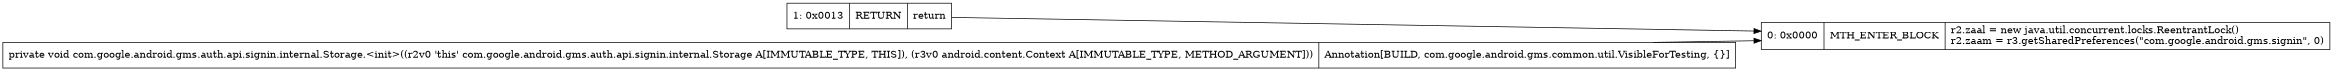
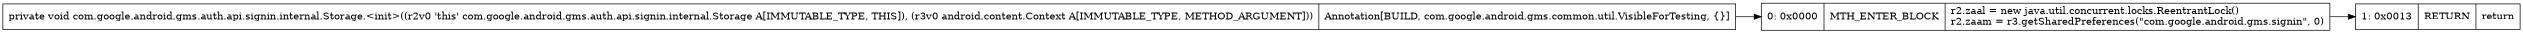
(1353, 24) -> (2339, 17)
